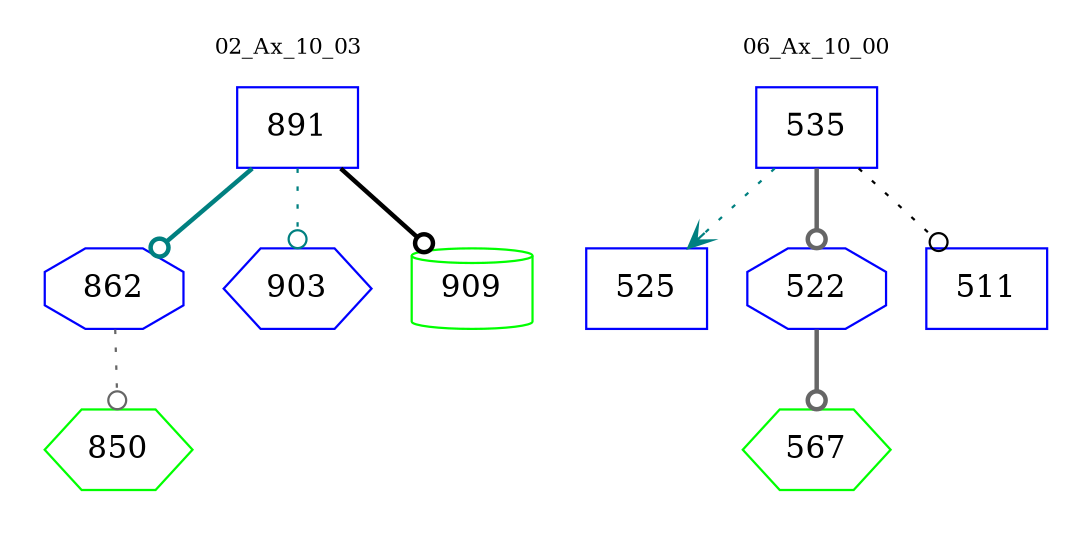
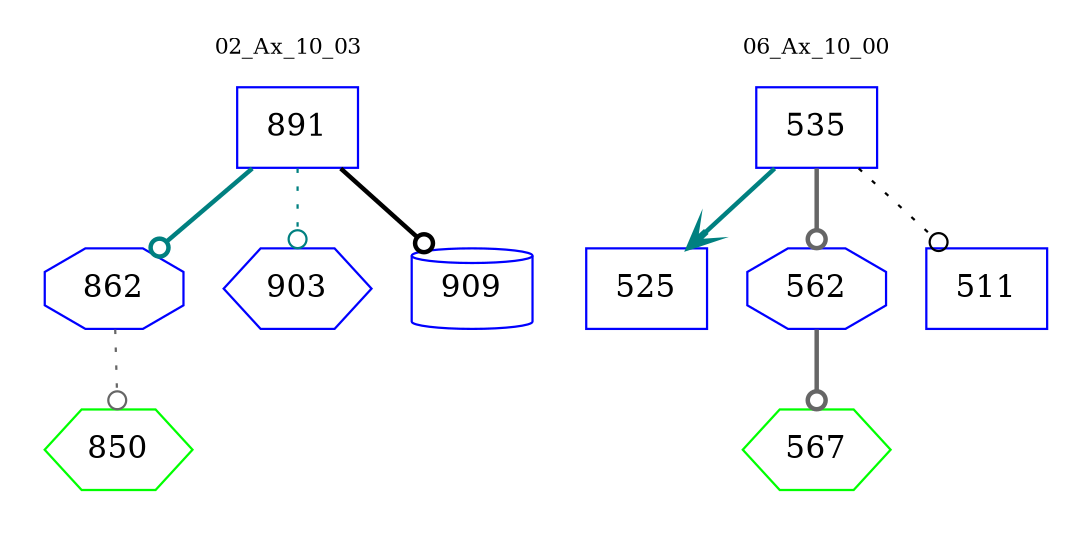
(740, 201) -> (740, 201)
(472, 289) -> (472, 289)
(817, 289) -> (817, 289)
